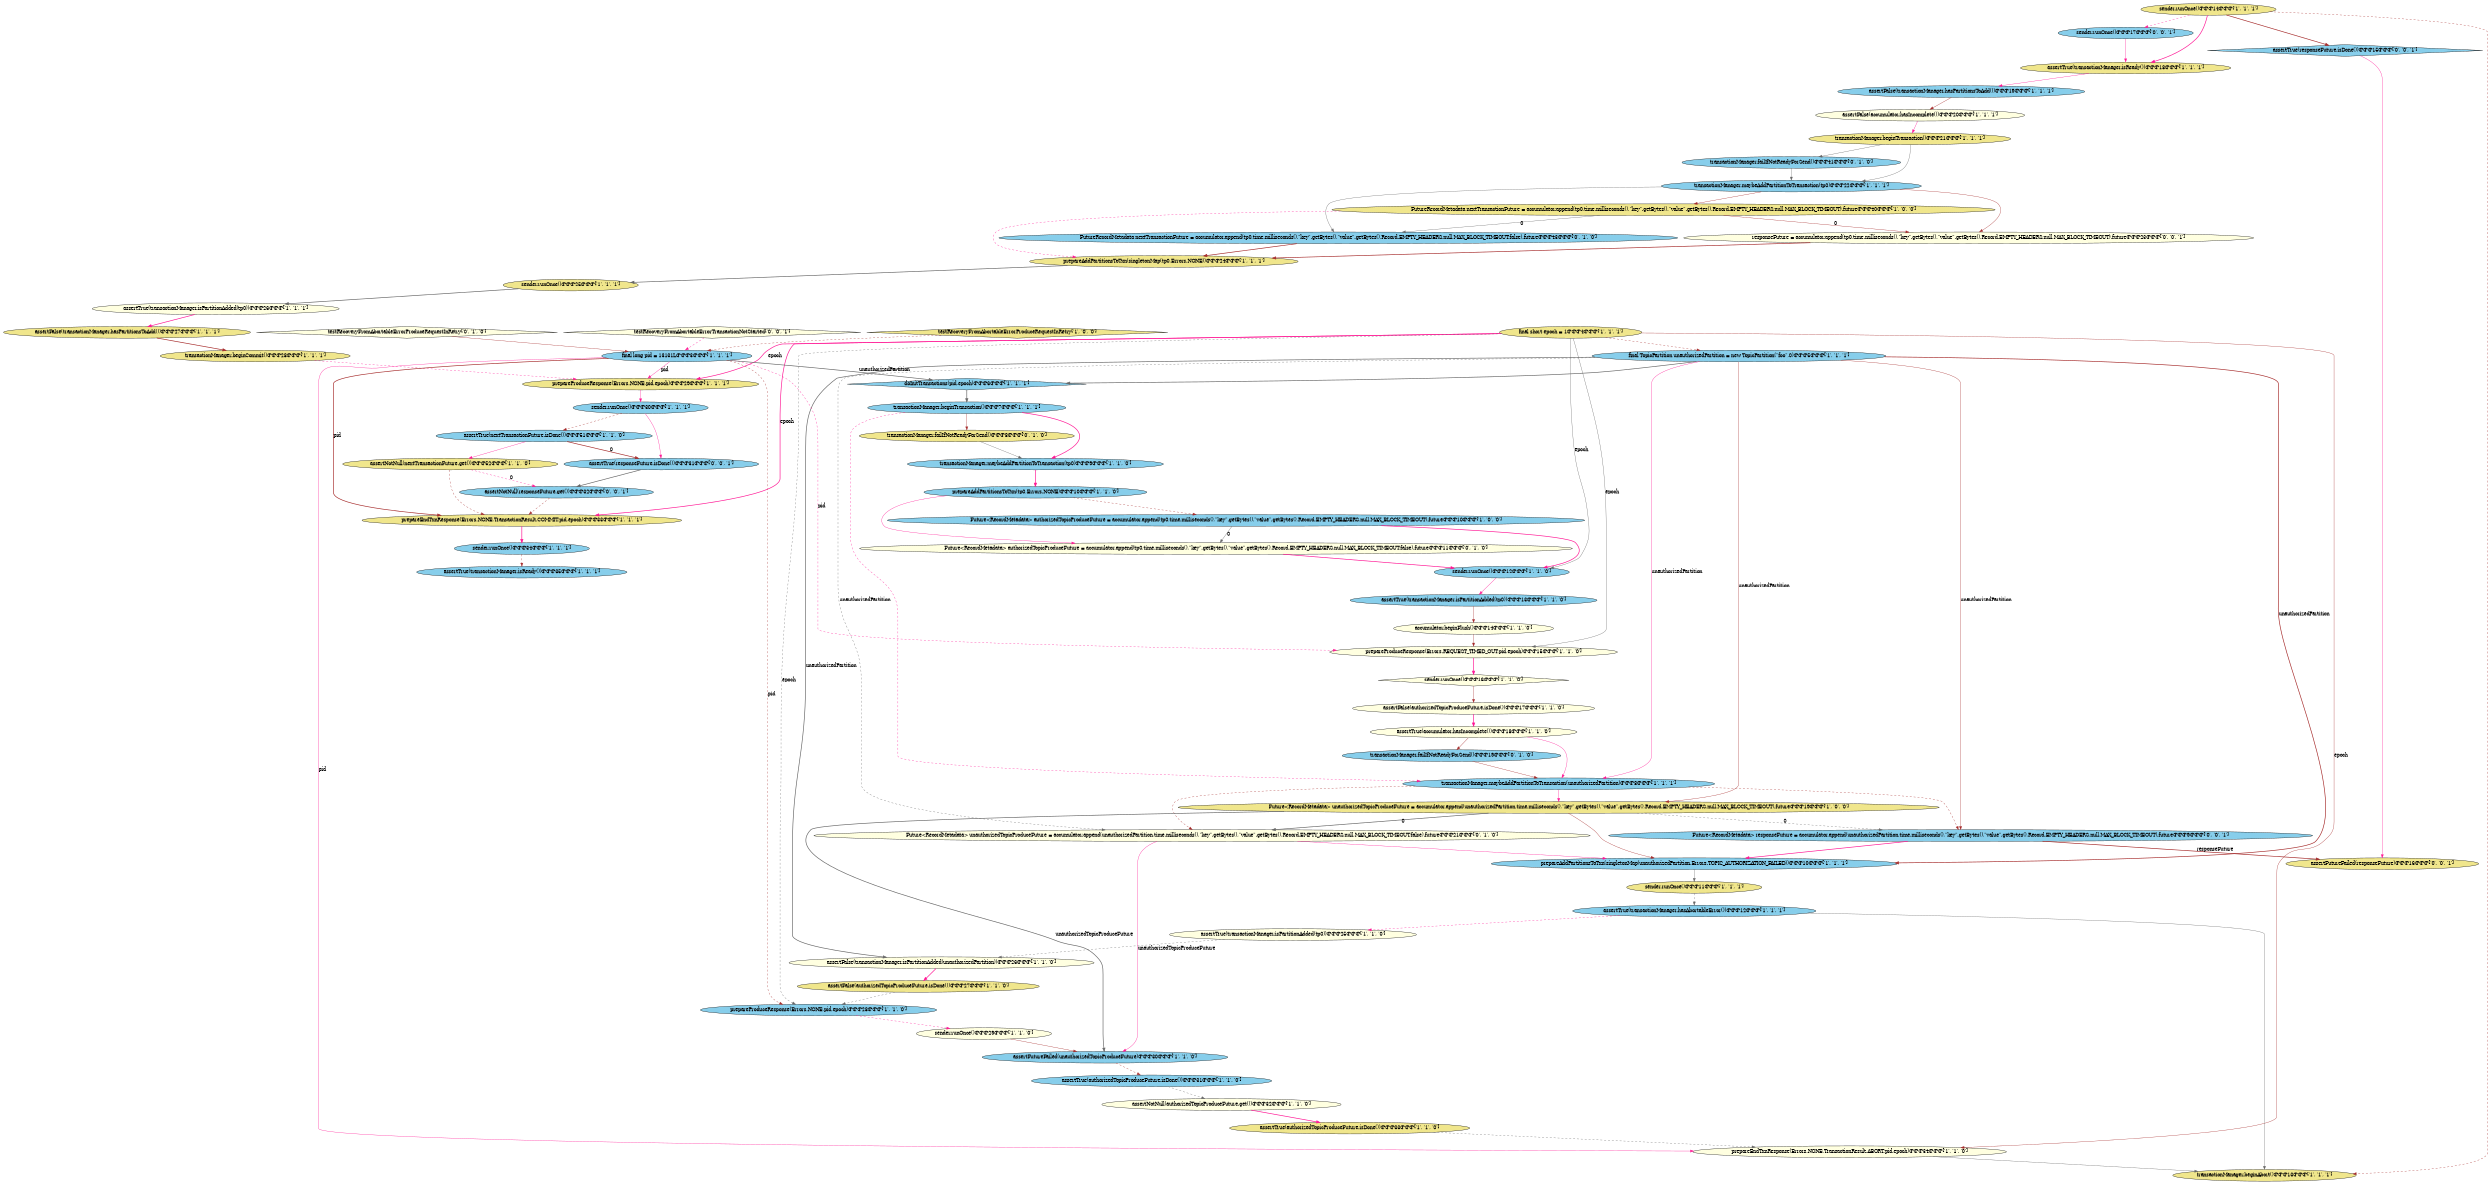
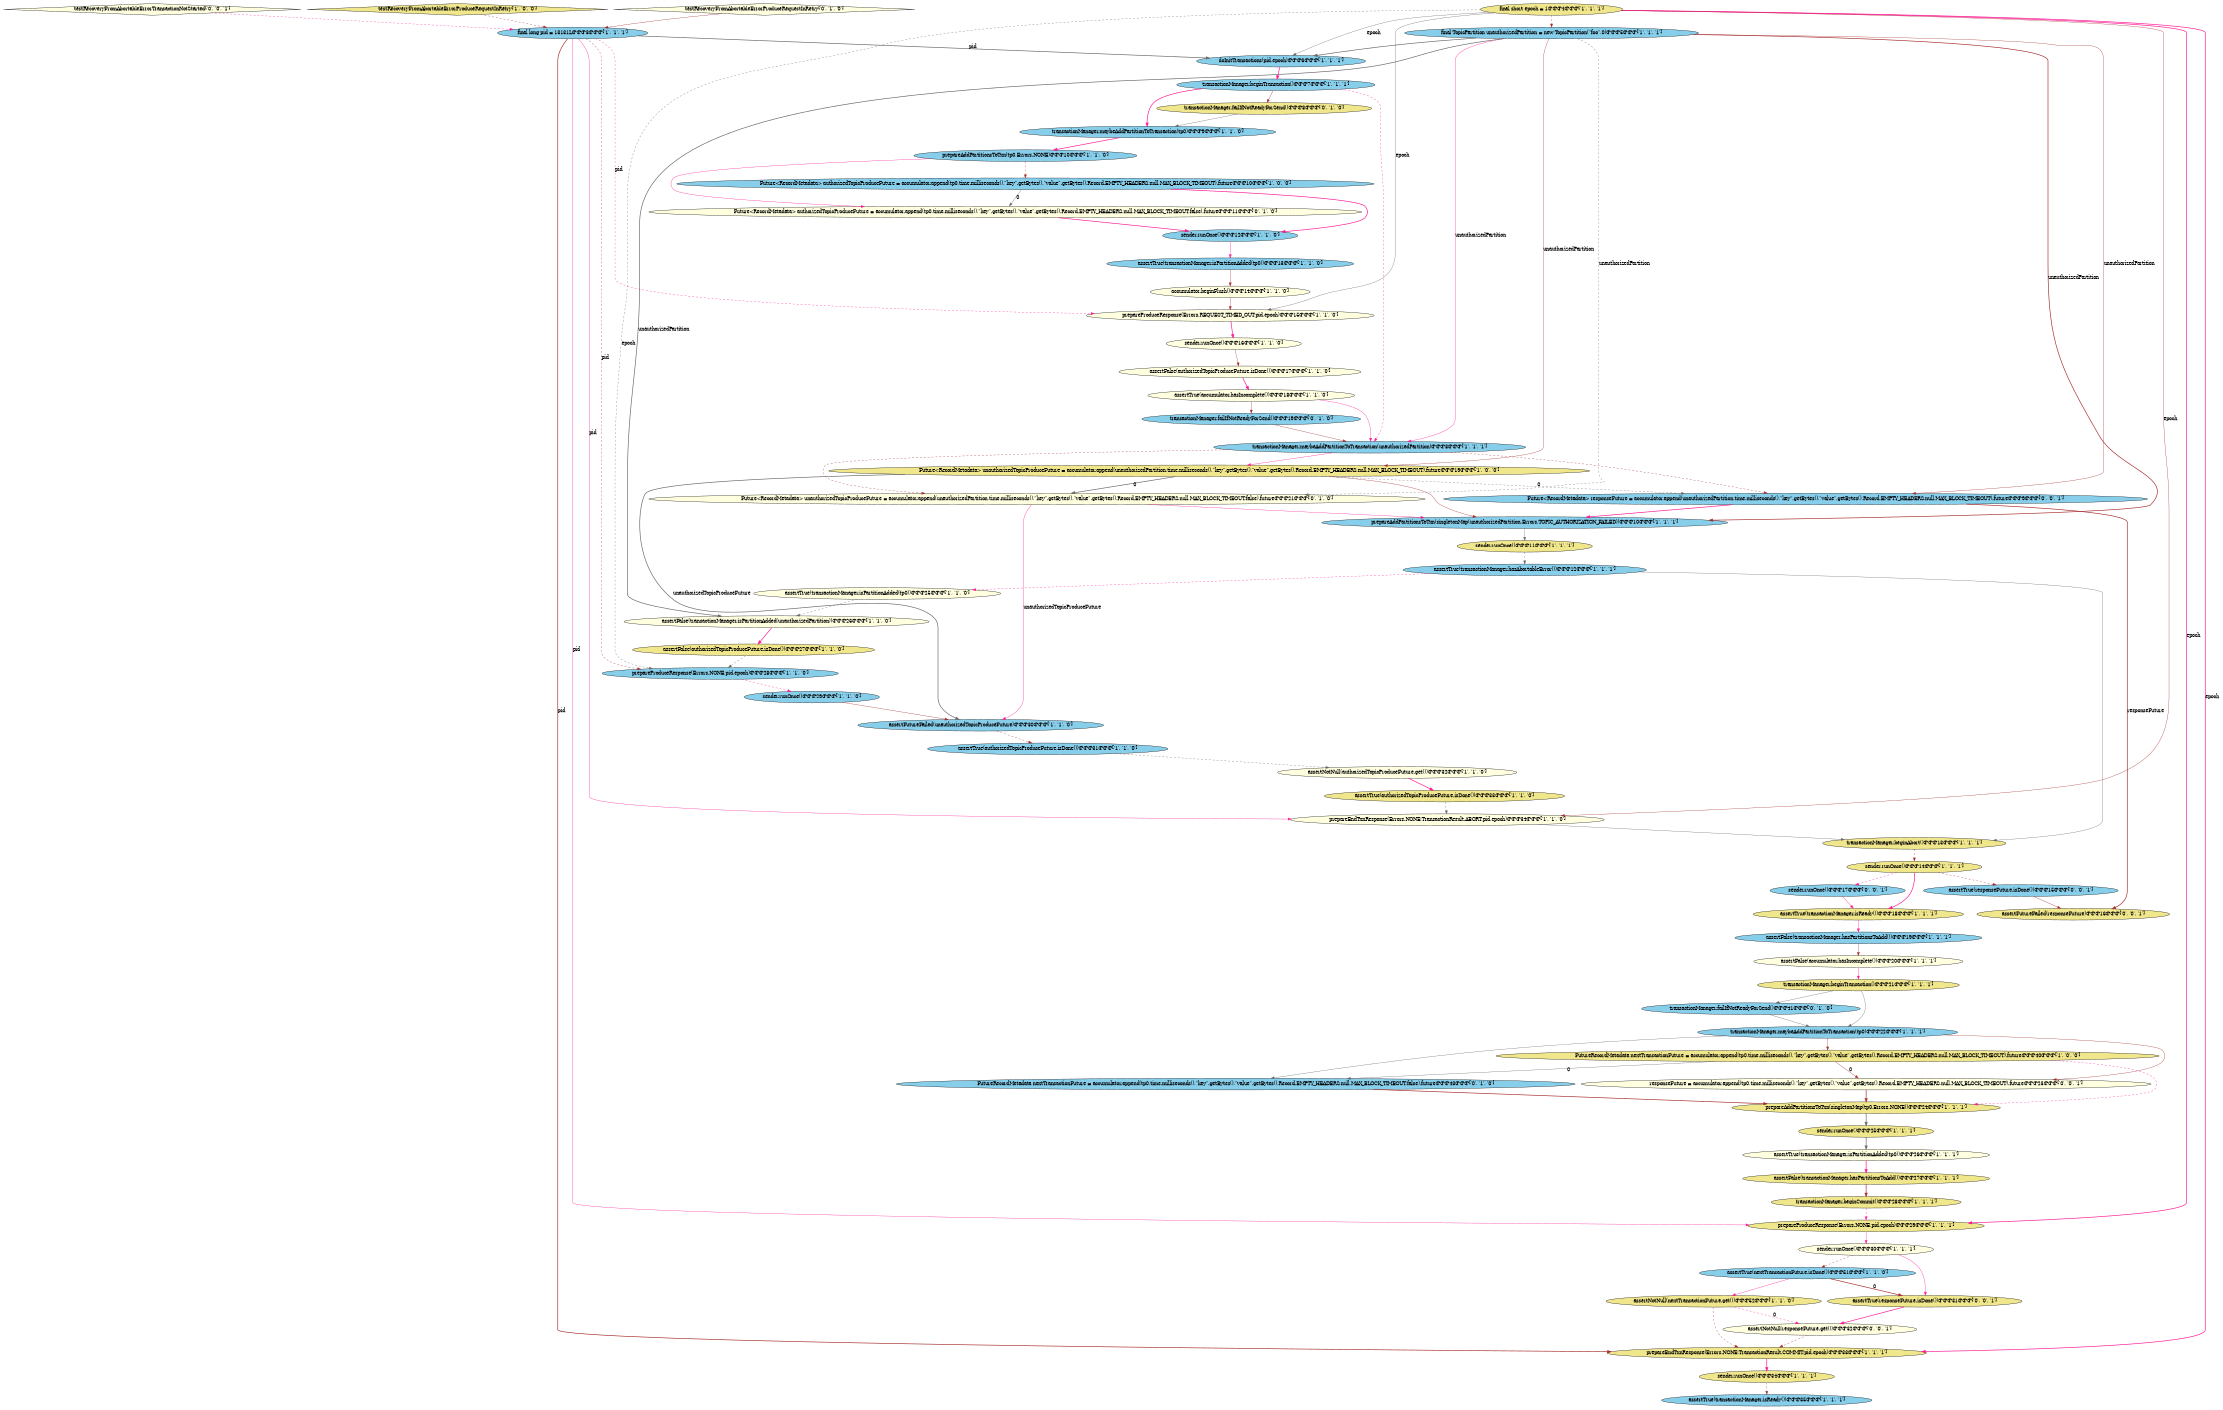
(2276, 30) -> (1966, 878)
(2345, 50) -> (2021, 891)
(884, 370) -> (973, 47)
(967, 384) -> (1281, 61)
(967, 394) -> (1279, 71)
(641, 408) -> (1866, 1249)
(2382, 450) -> (2046, 902)
(1576, 463) -> (1390, 21)
(661, 464) -> (1925, 1301)
(610, 478) -> (1874, 1315)
(556, 492) -> (1820, 1329)
(522, 549) -> (1767, 1377)
(2488, 550) -> (1914, 854)
(1474, 680) -> (1234, 344)
(984, 1034) -> (812, 697)
